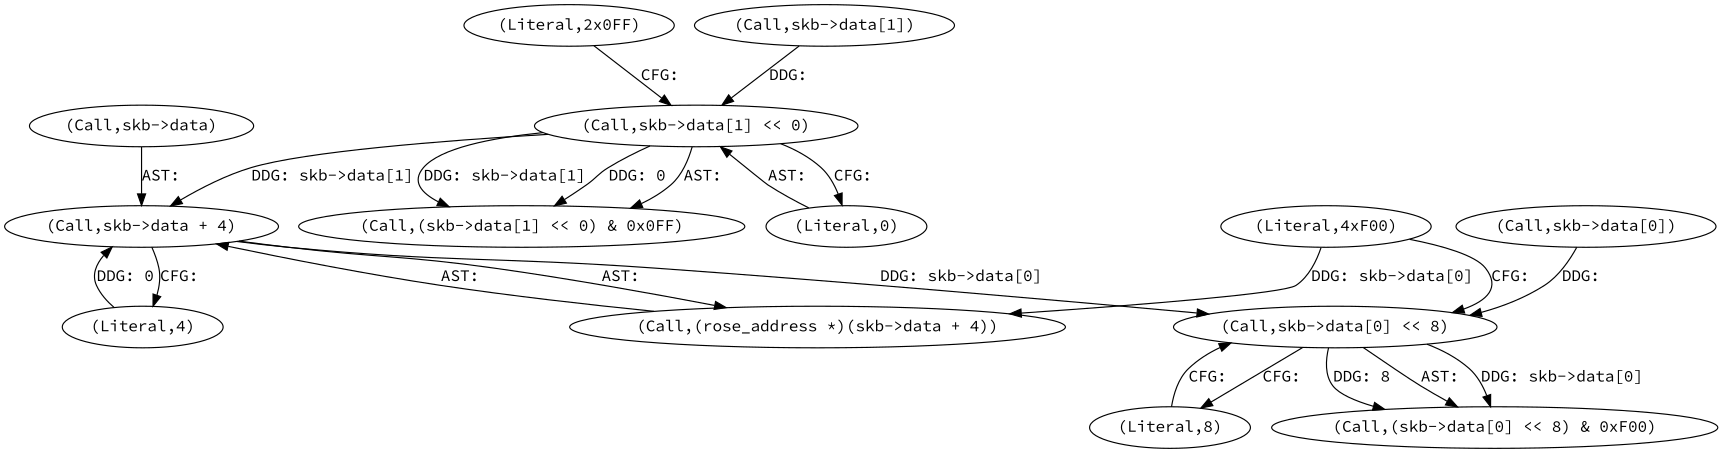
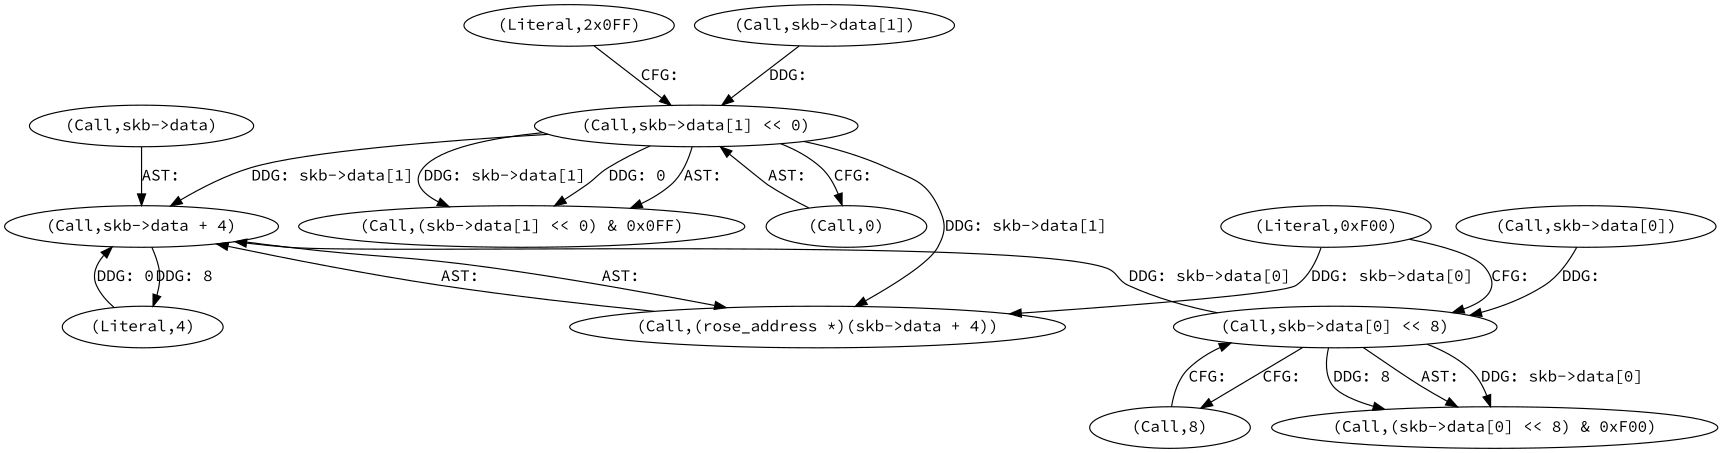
none -> (933, 198)
(846, 226) -> (846, 226)
(1326, 226) -> (1326, 226)
(717, 273) -> (738, 249)
(184, 277) -> (184, 277)
(1170, 428) -> (1170, 428)
